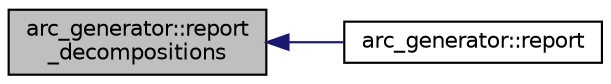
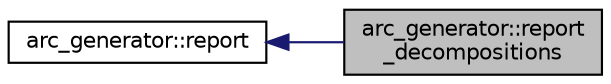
(317, 42) -> (317, 42)
